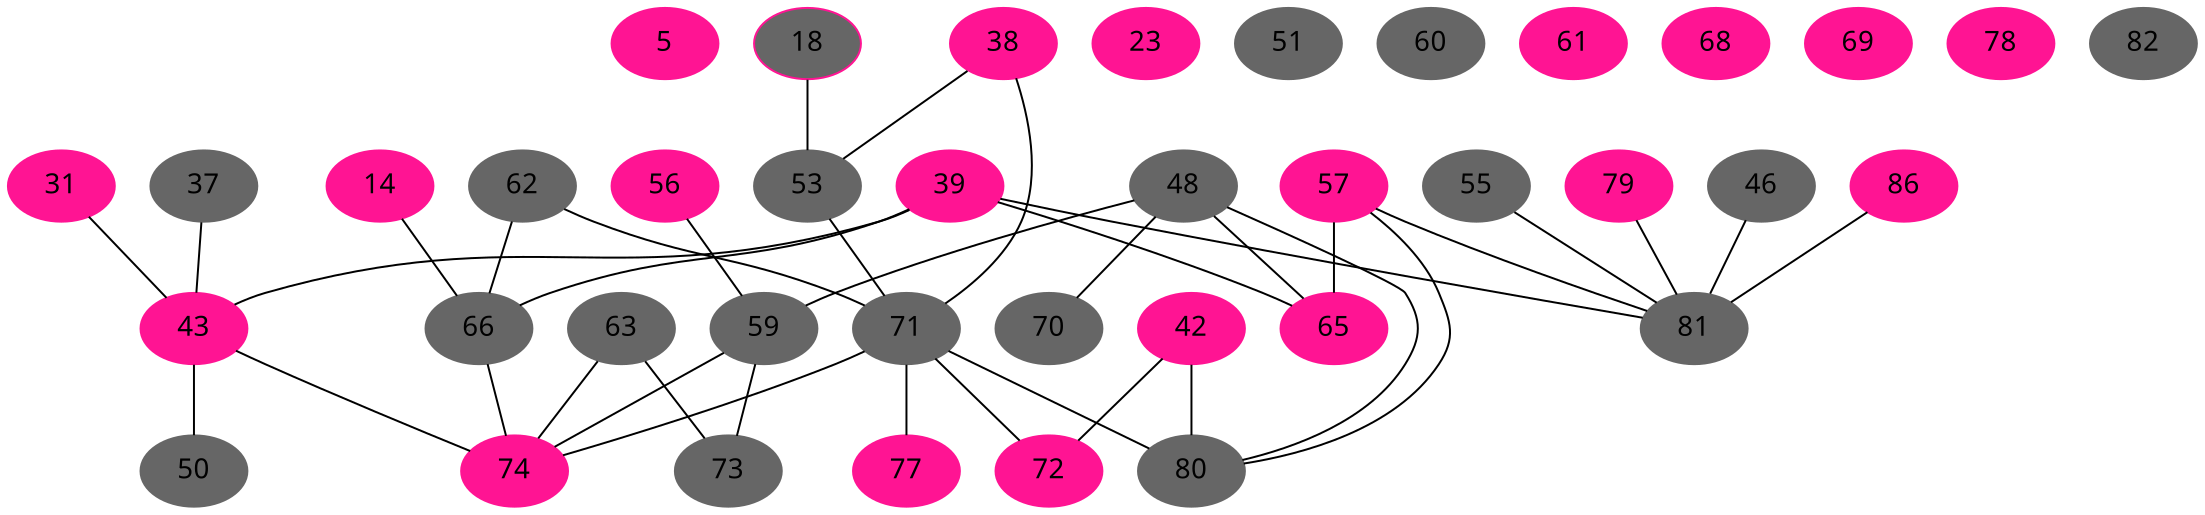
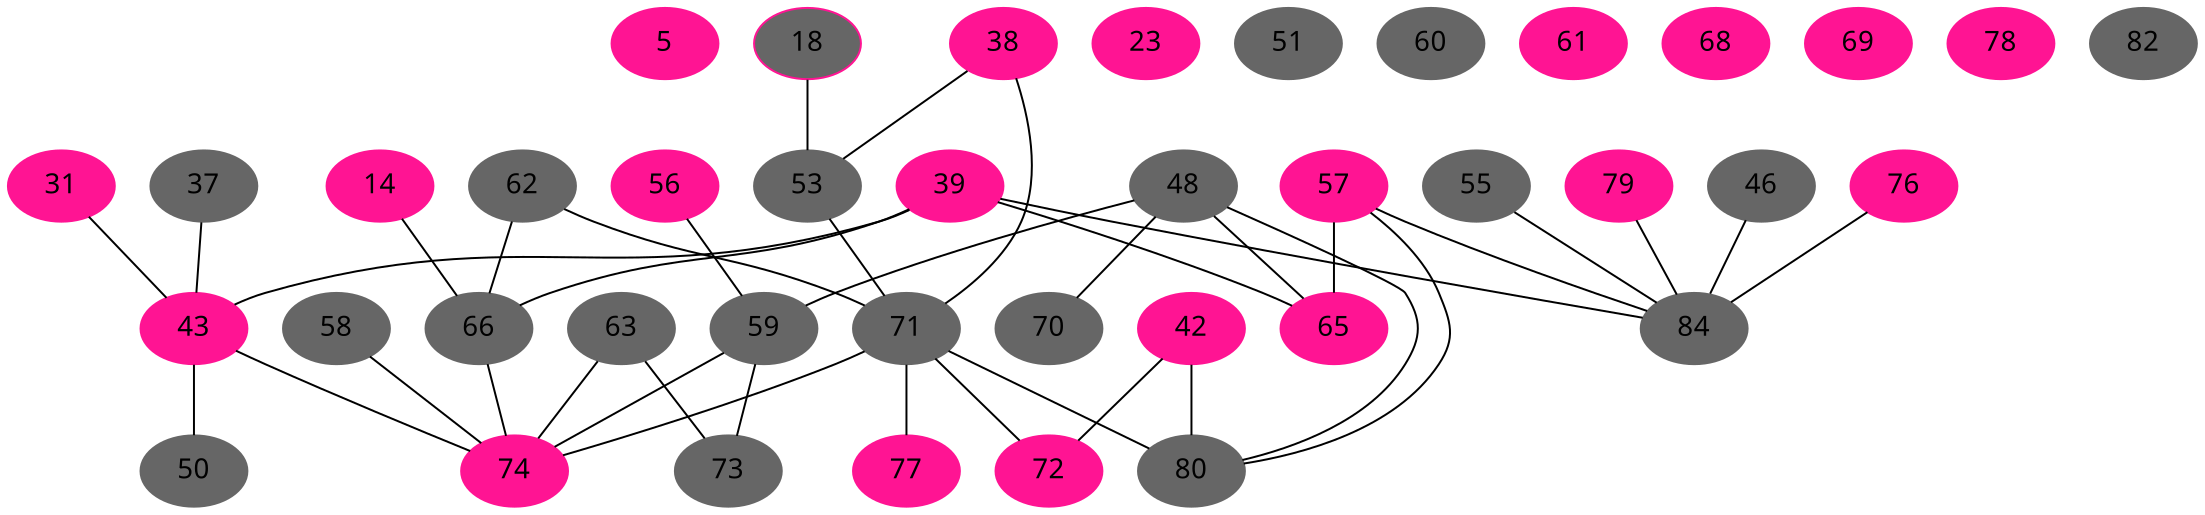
(1904, 186) -> (1904, 186)
none -> (336, 329)
(1694, 329) -> (1694, 329)
